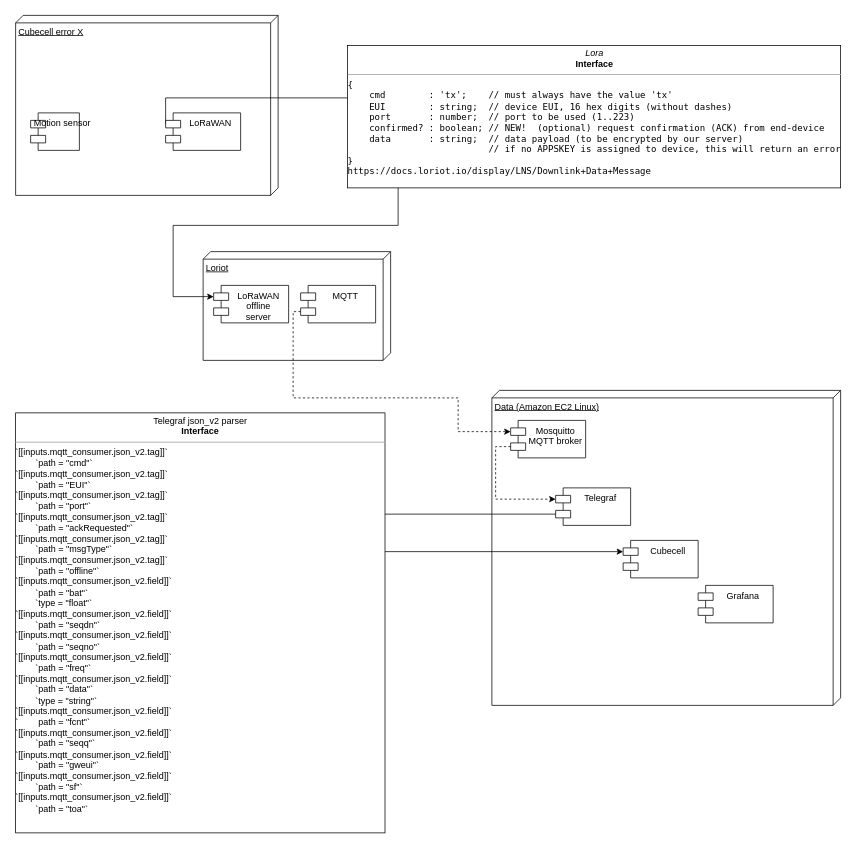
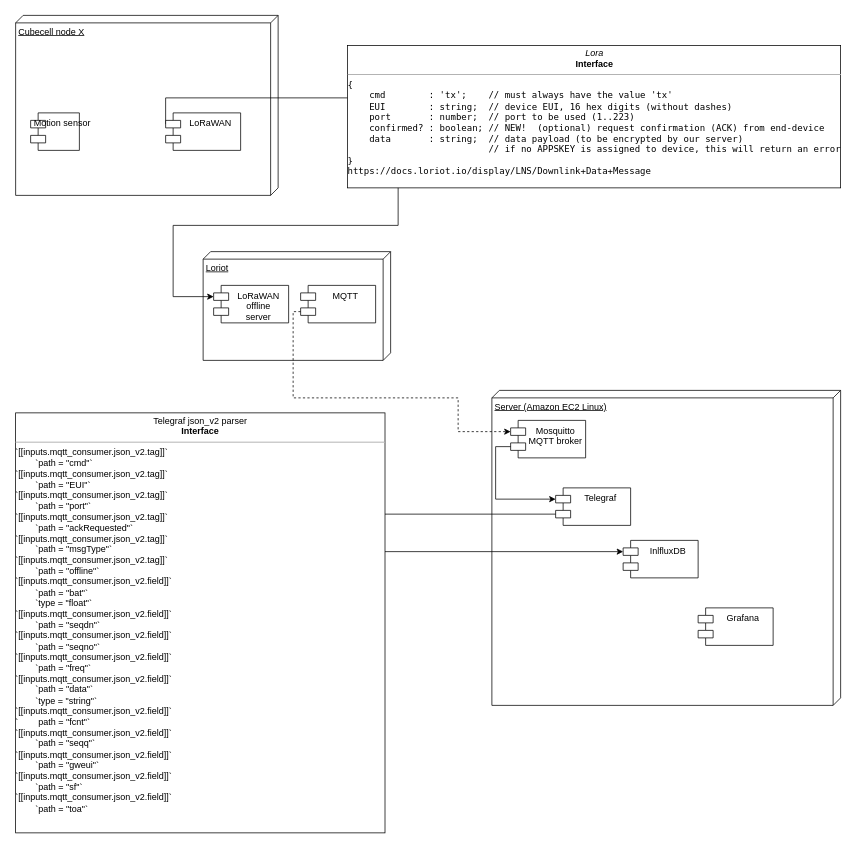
(54, 32) -> (51, 32)
(548, 407) -> (553, 407)
(495, 493) -> (495, 493)
(668, 551) -> (668, 551)
(735, 604) -> (735, 627)
